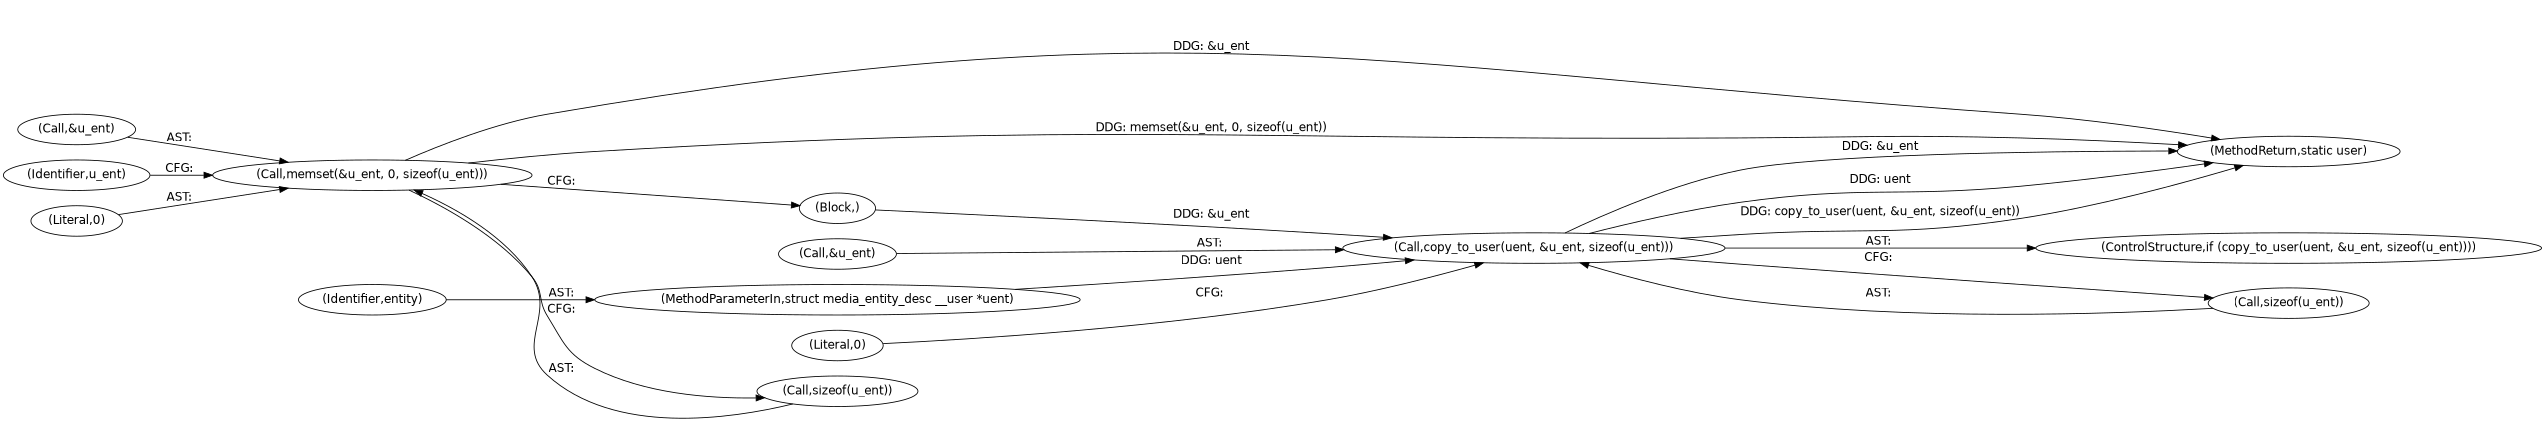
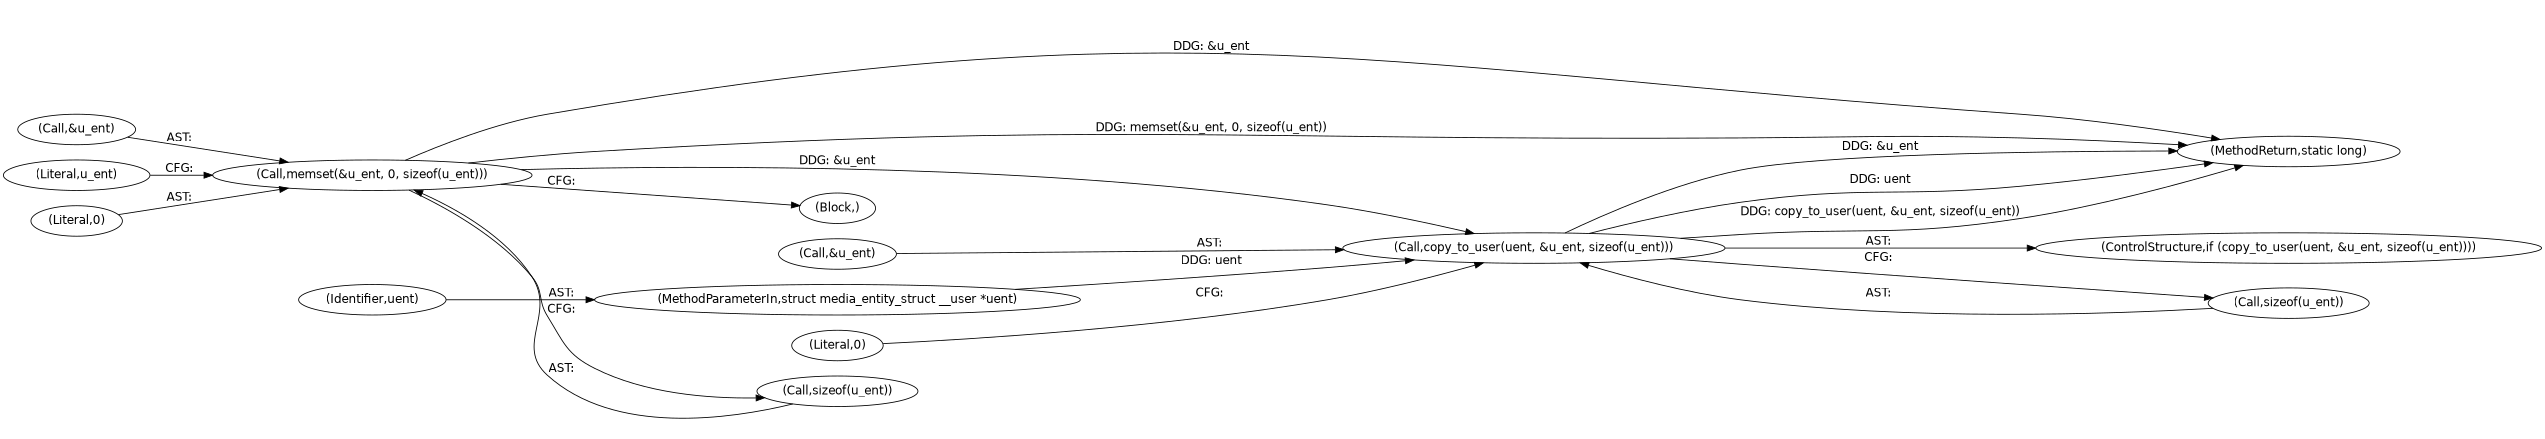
(2289, 151) -> (2289, 151)
(77, 175) -> (77, 175)
(1129, 223) -> (995, 174)
(372, 300) -> (372, 300)
(837, 300) -> (837, 300)
